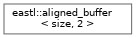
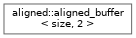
(68, 19) -> (68, 19)
